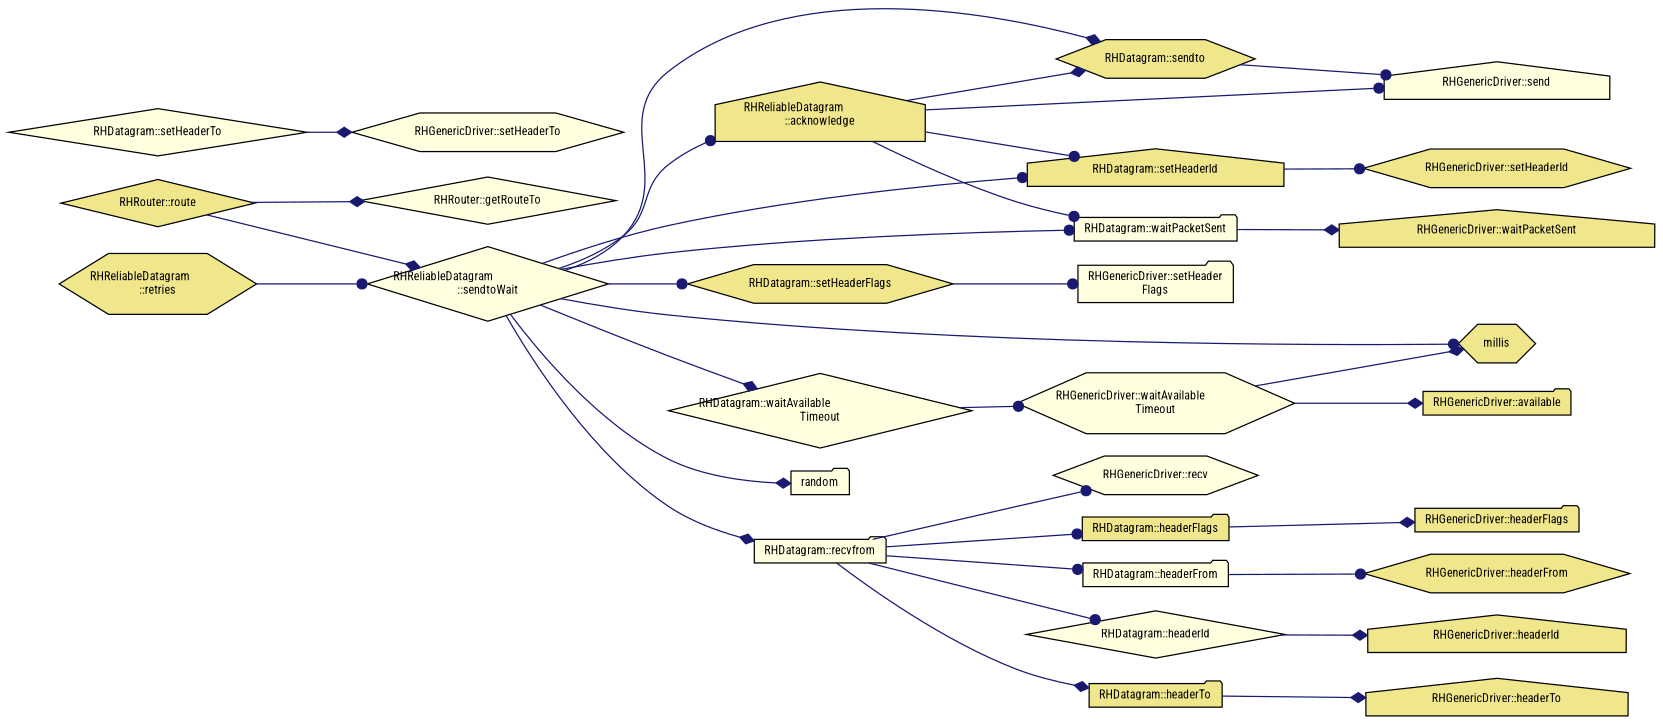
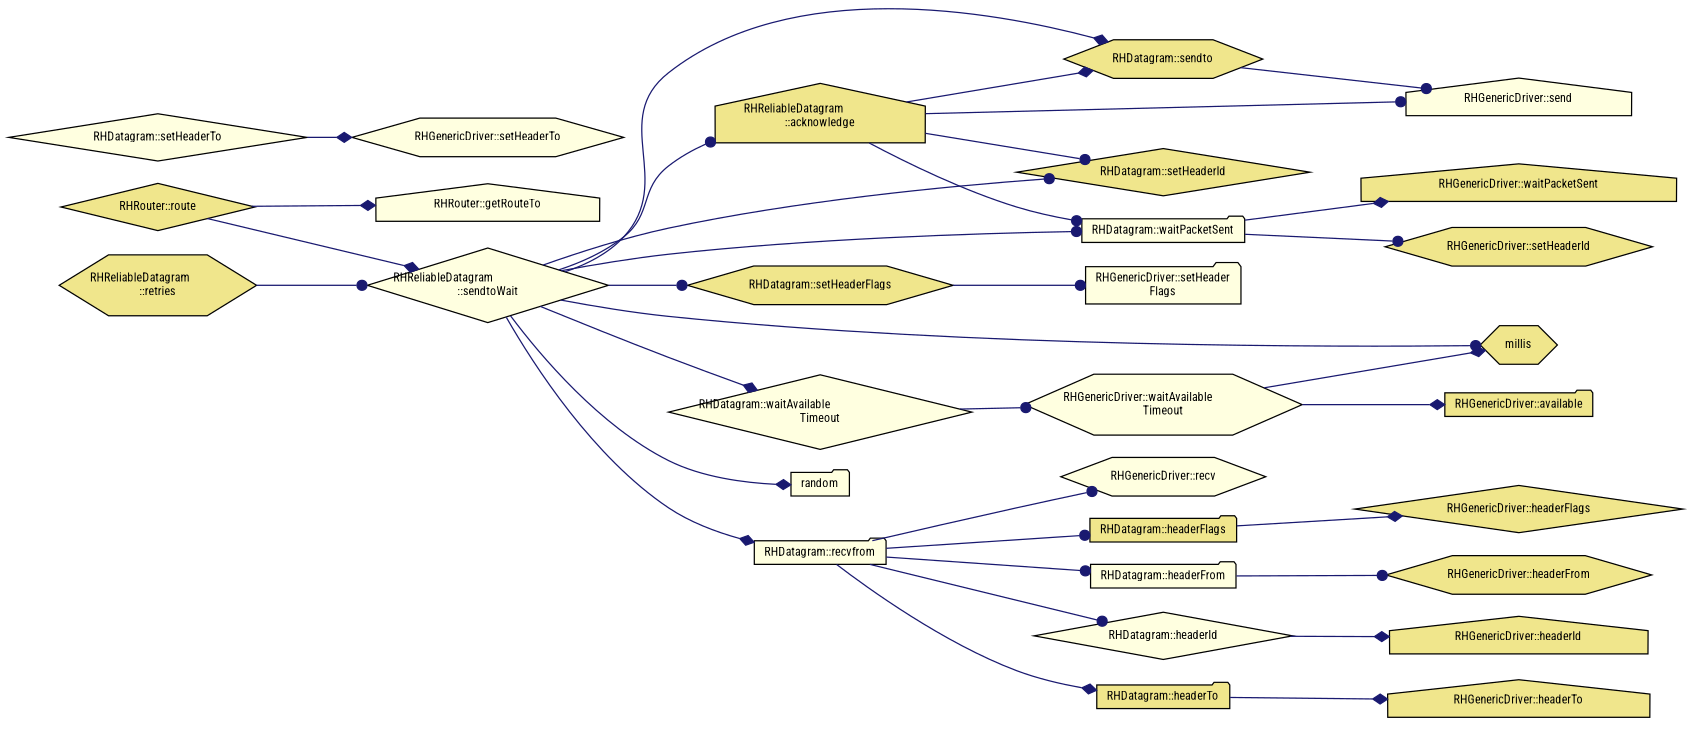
(1319, 169) -> (1319, 238)
(1156, 170) -> (1163, 172)
(488, 201) -> (488, 205)
(1497, 520) -> (1519, 509)
